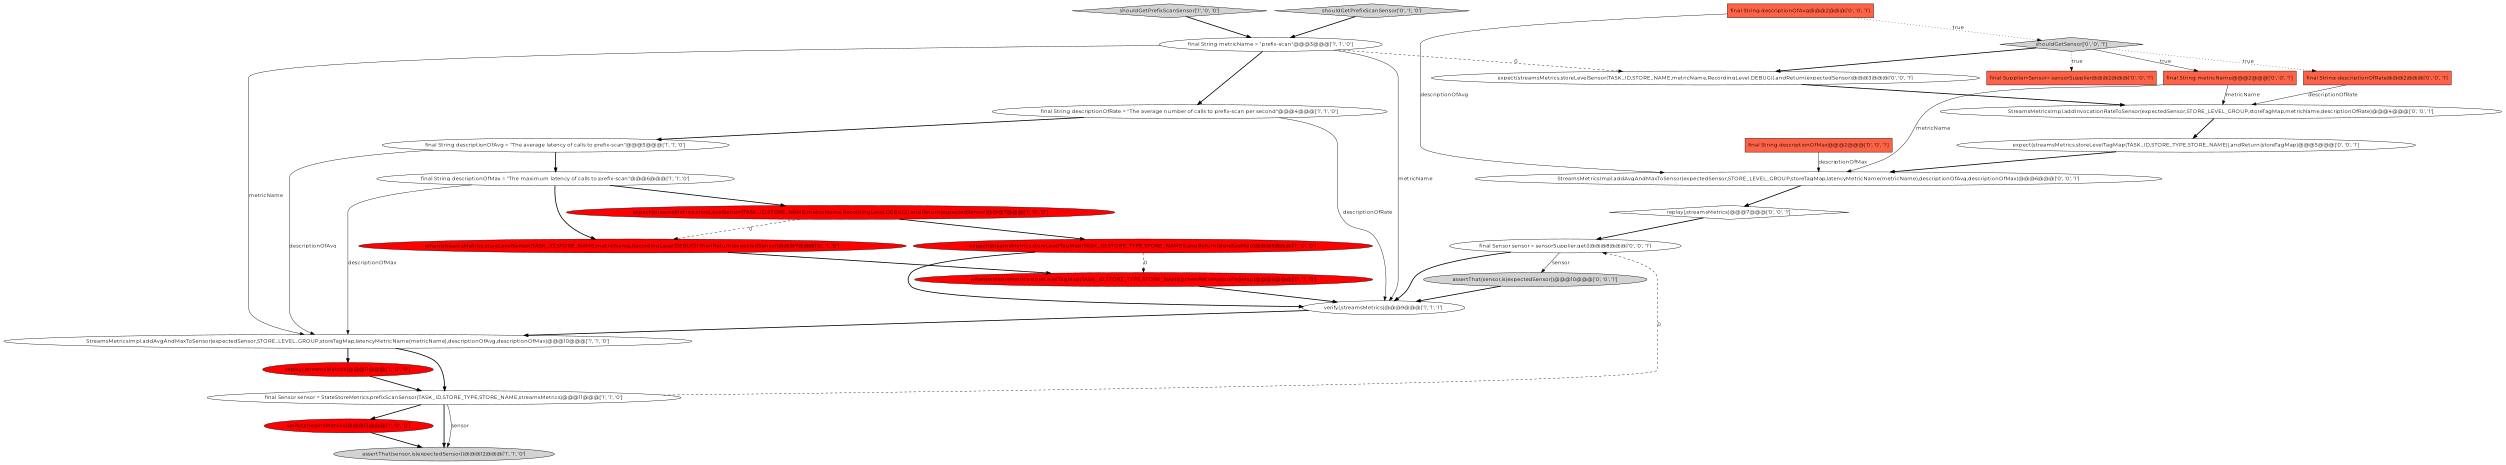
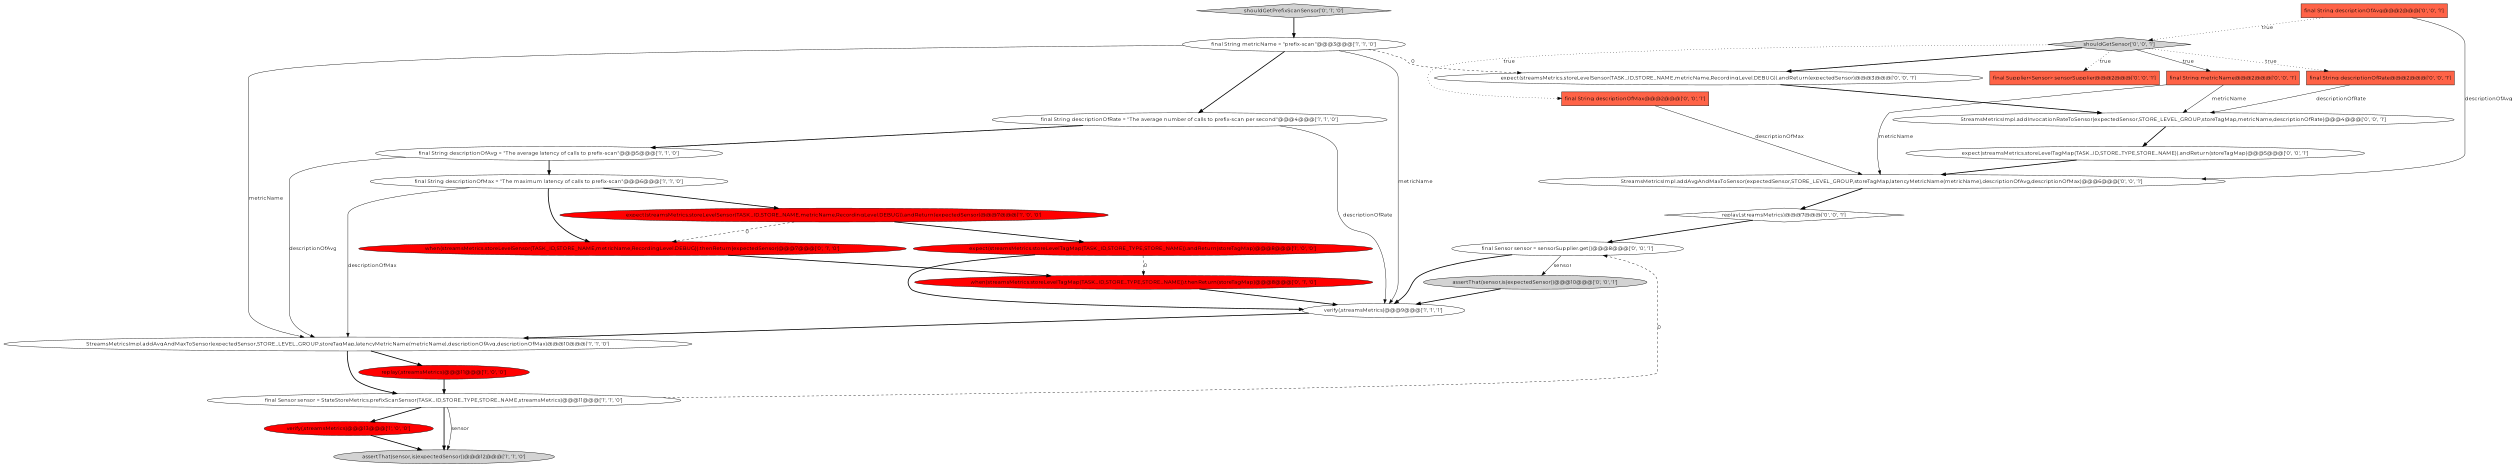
(1170, 11) -> none
none -> (1669, 50)
